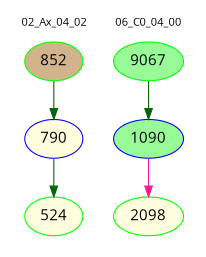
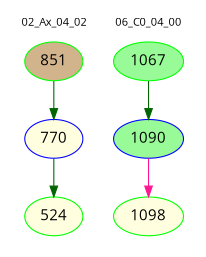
(54, 61) -> (54, 61)
(149, 61) -> (149, 61)
(54, 139) -> (54, 139)
(149, 216) -> (149, 216)
